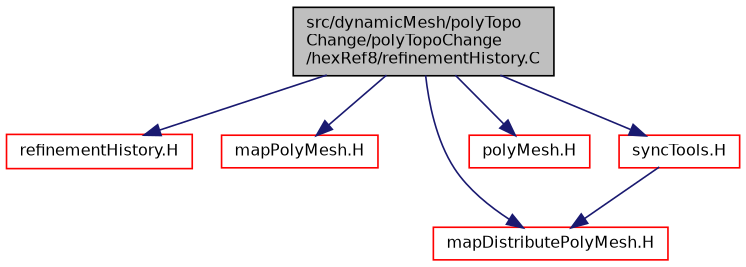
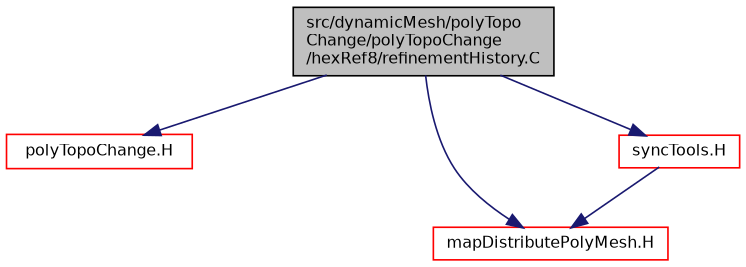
(99, 152) -> (99, 152)
(300, 152) -> none
(529, 152) -> none
